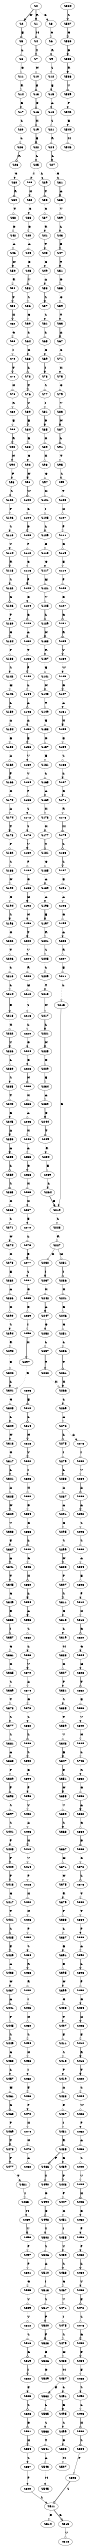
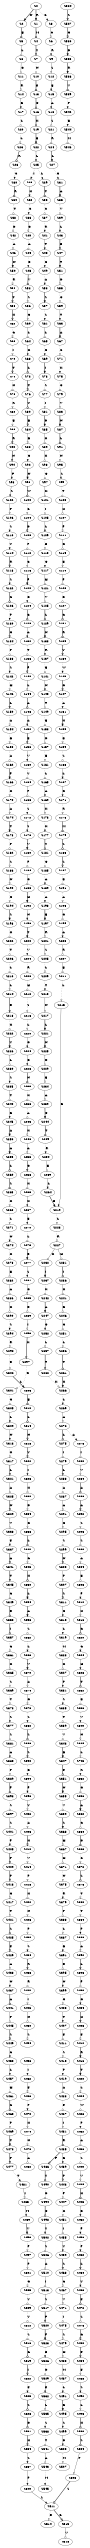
(61, 456) -> (61, 456)
(10, 1381) -> (18, 1381)
none -> (63, 1840)
(27, 2051) -> none
(55, 2387) -> (45, 2387)
